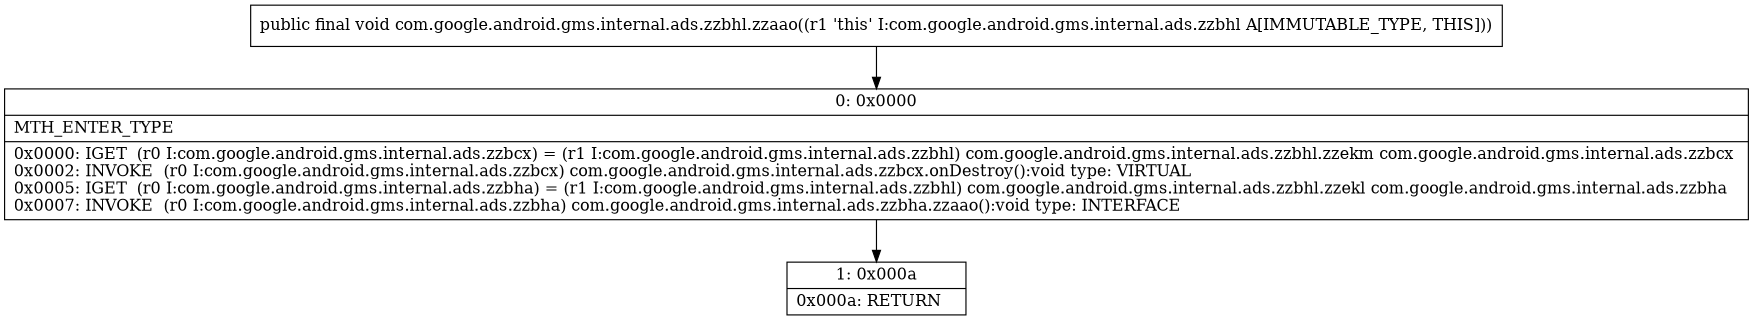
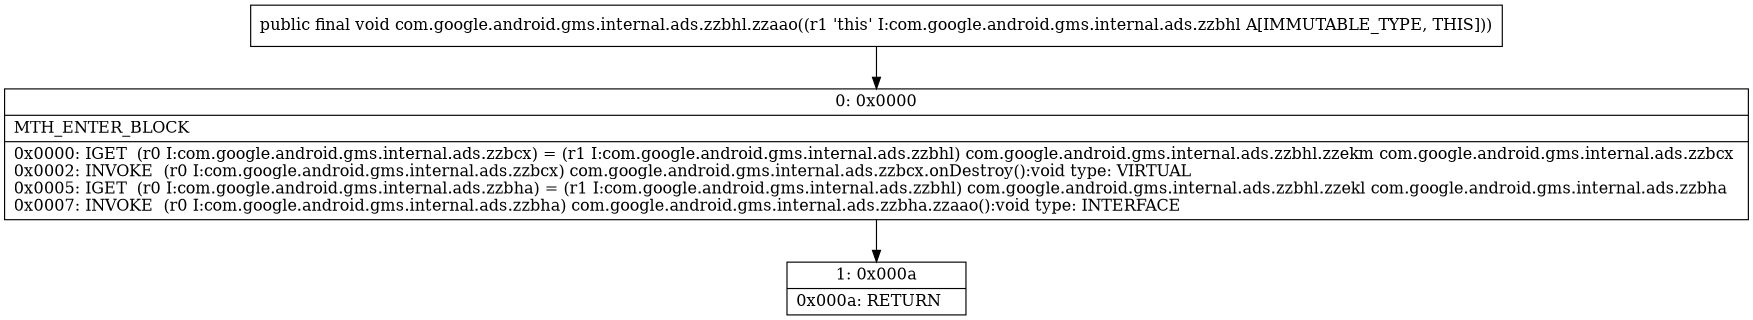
(94, 128) -> (102, 128)
